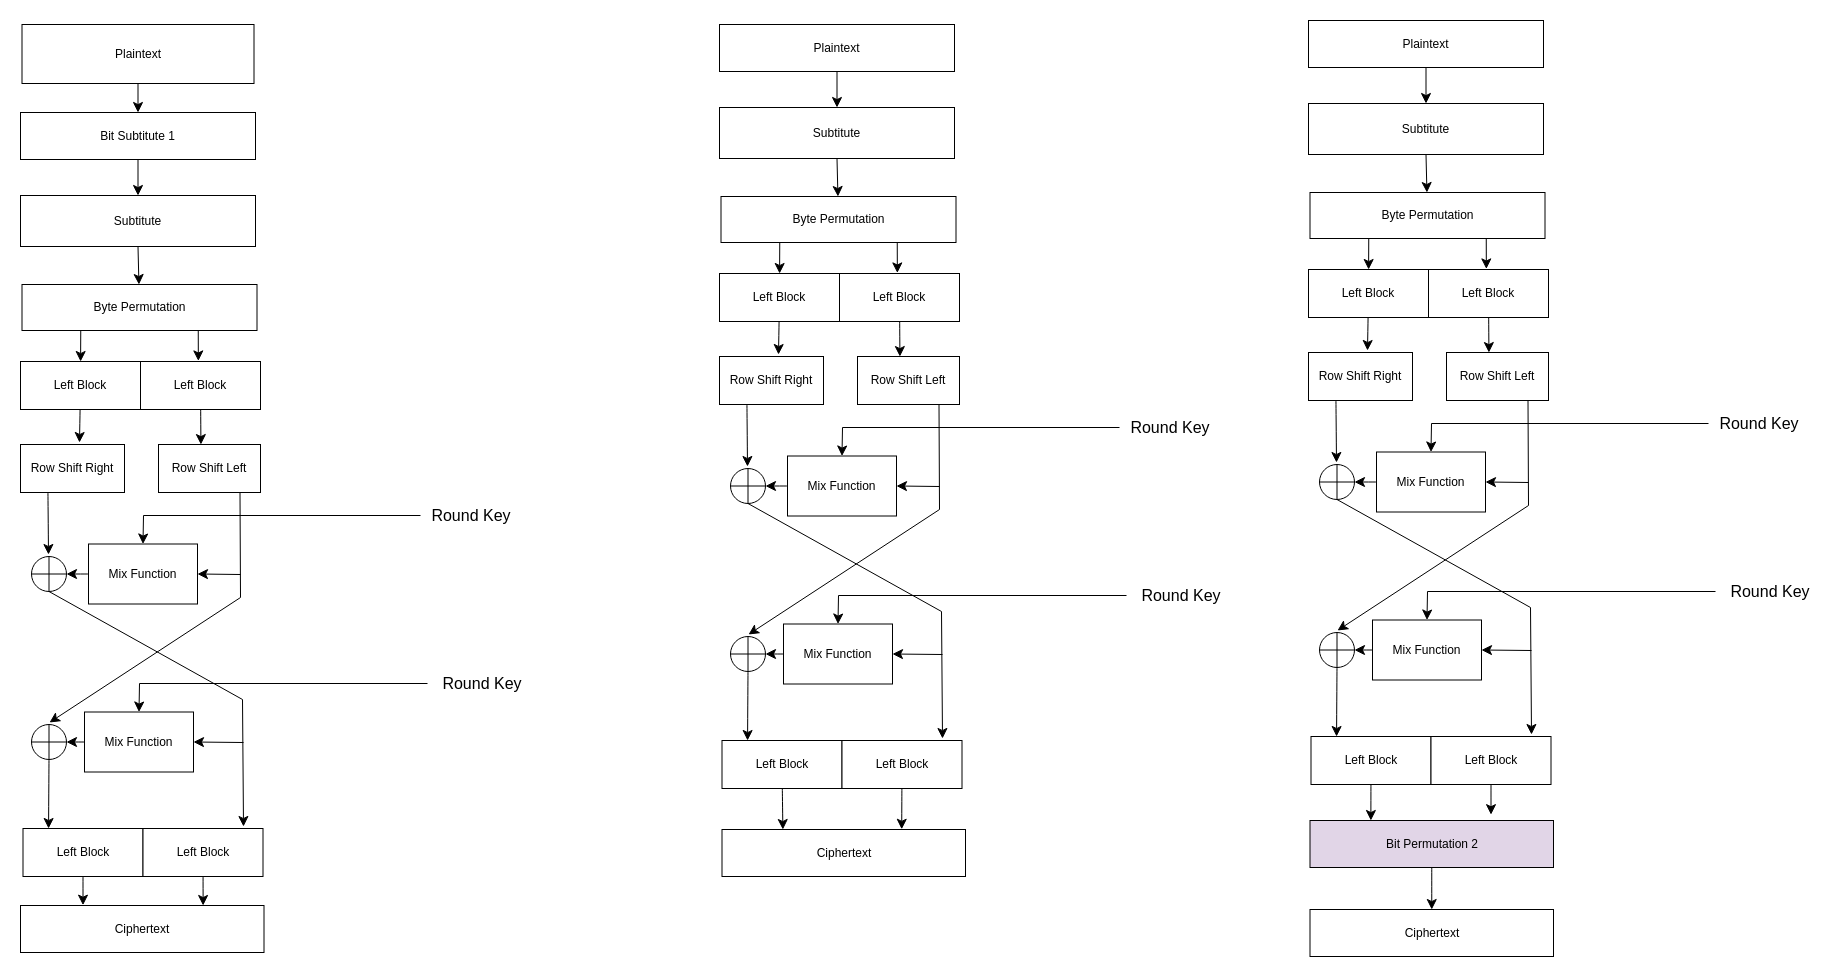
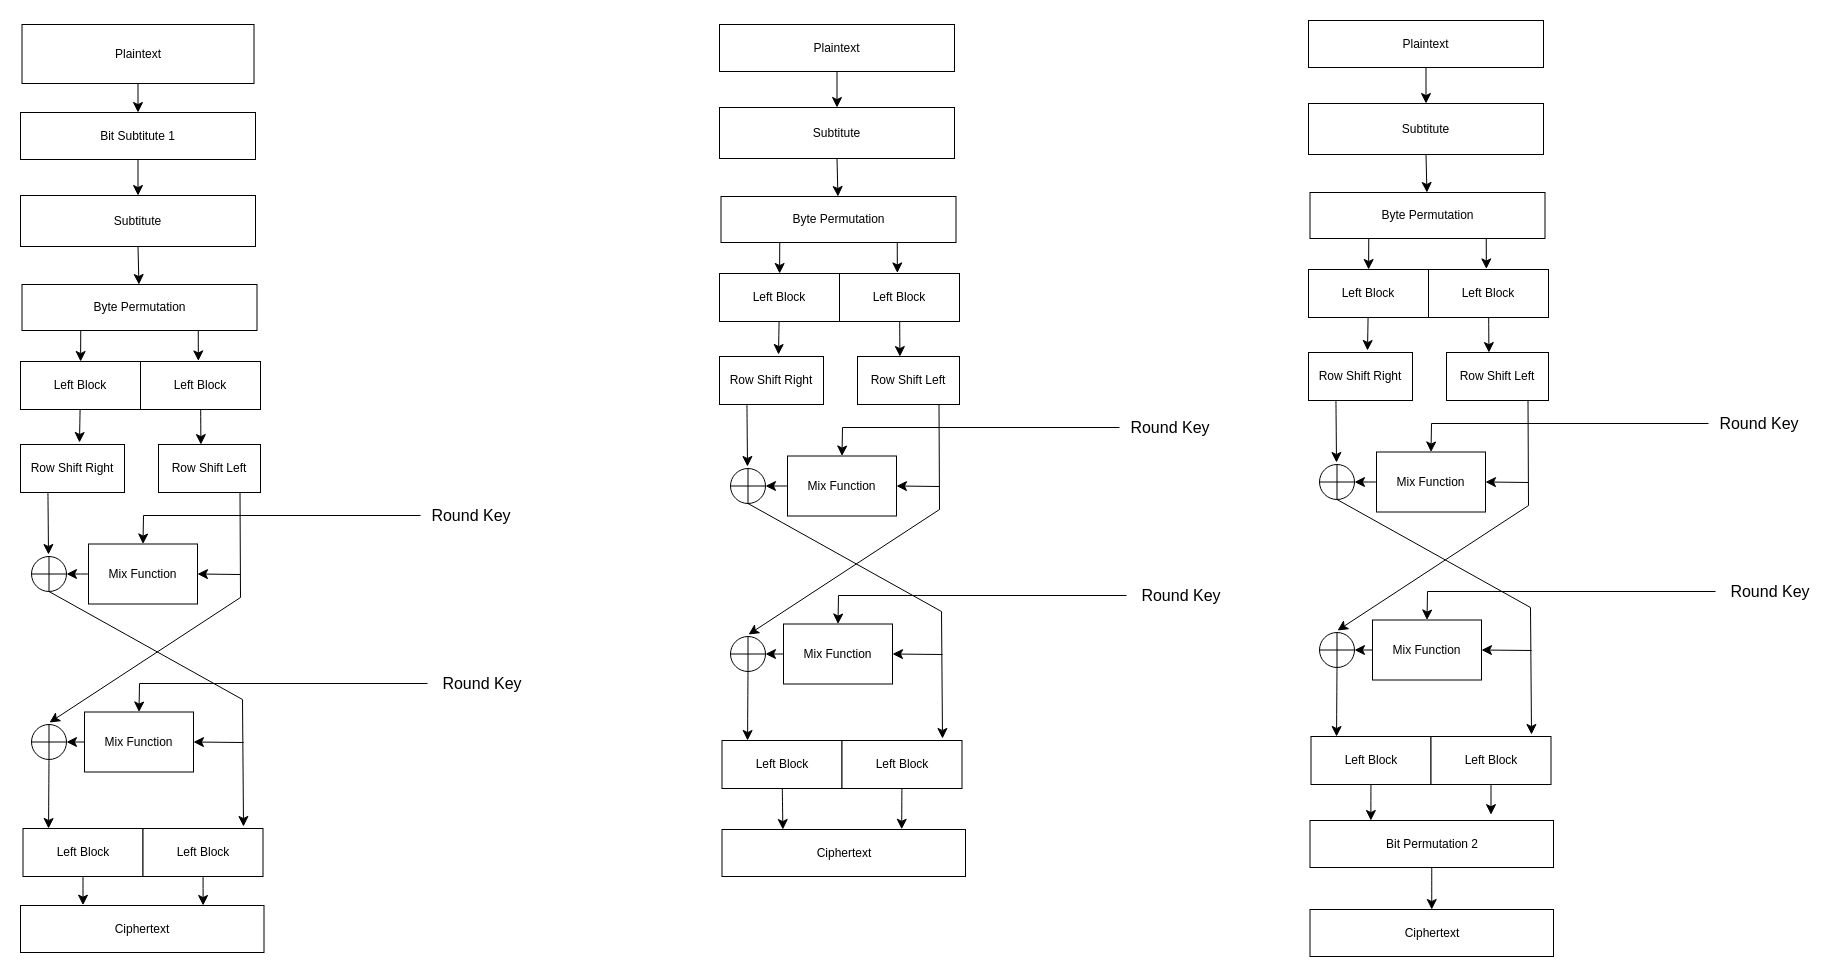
(1432, 844) -> (1432, 844)
